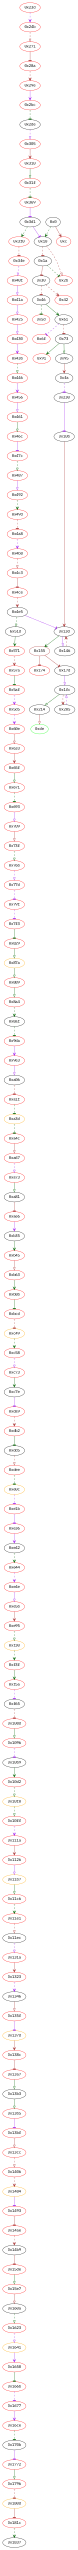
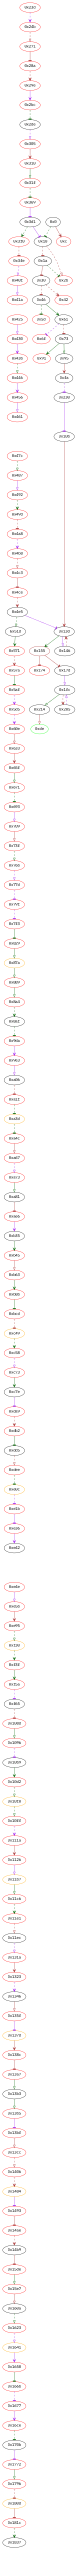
(48, 231) -> (48, 231)
(17, 309) -> none
(17, 437) -> none
(14, 1568) -> none
